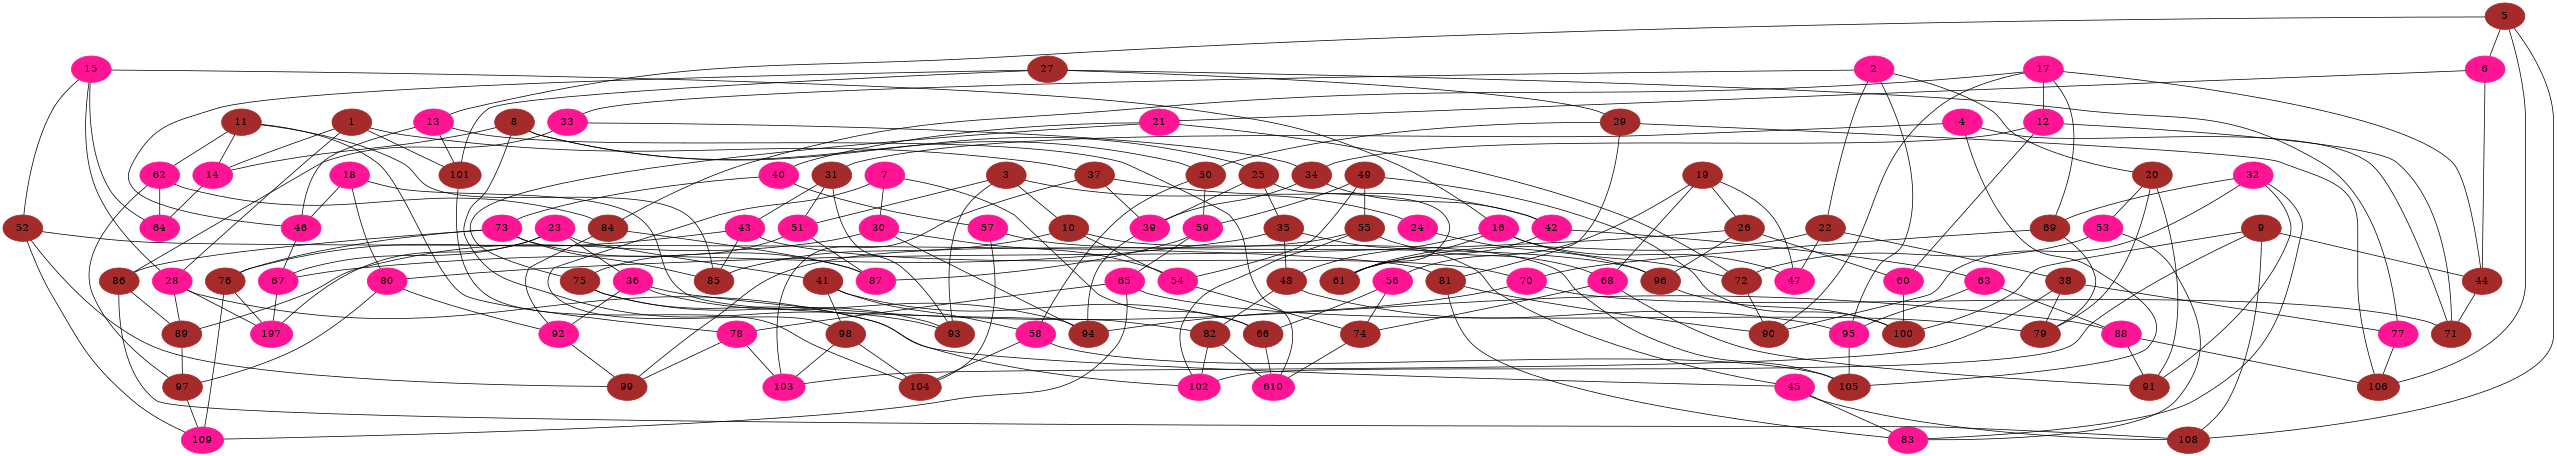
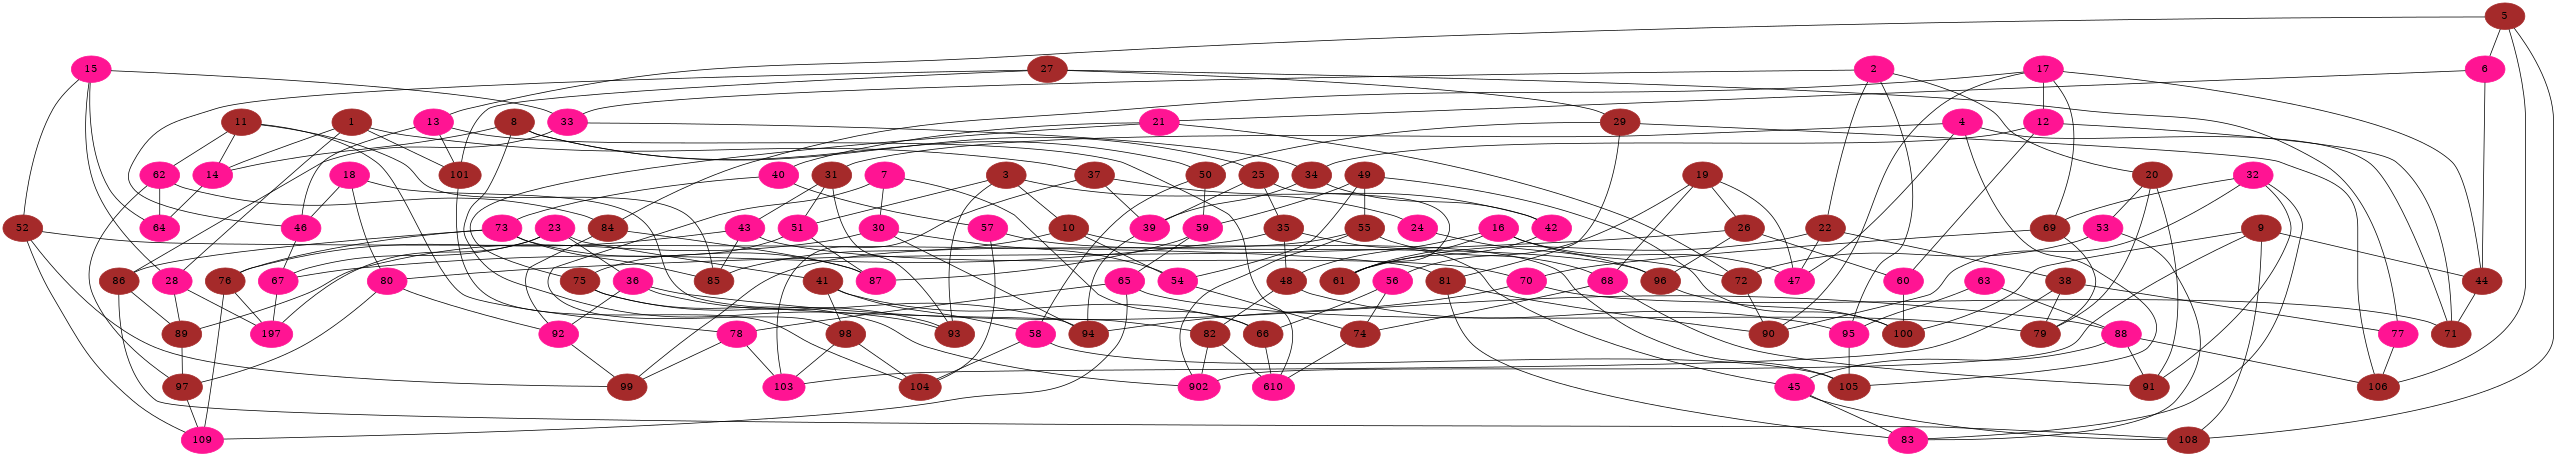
(845, 85) -> (333, 83)
none -> (1887, 209)
(1710, 241) -> none
(1015, 357) -> (1928, 359)
(1199, 387) -> (1199, 387)
